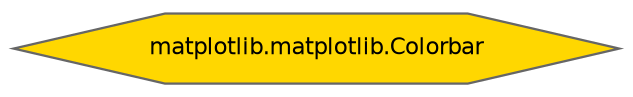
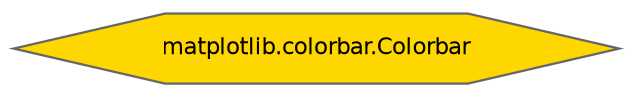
(316, 49) -> (316, 49)
